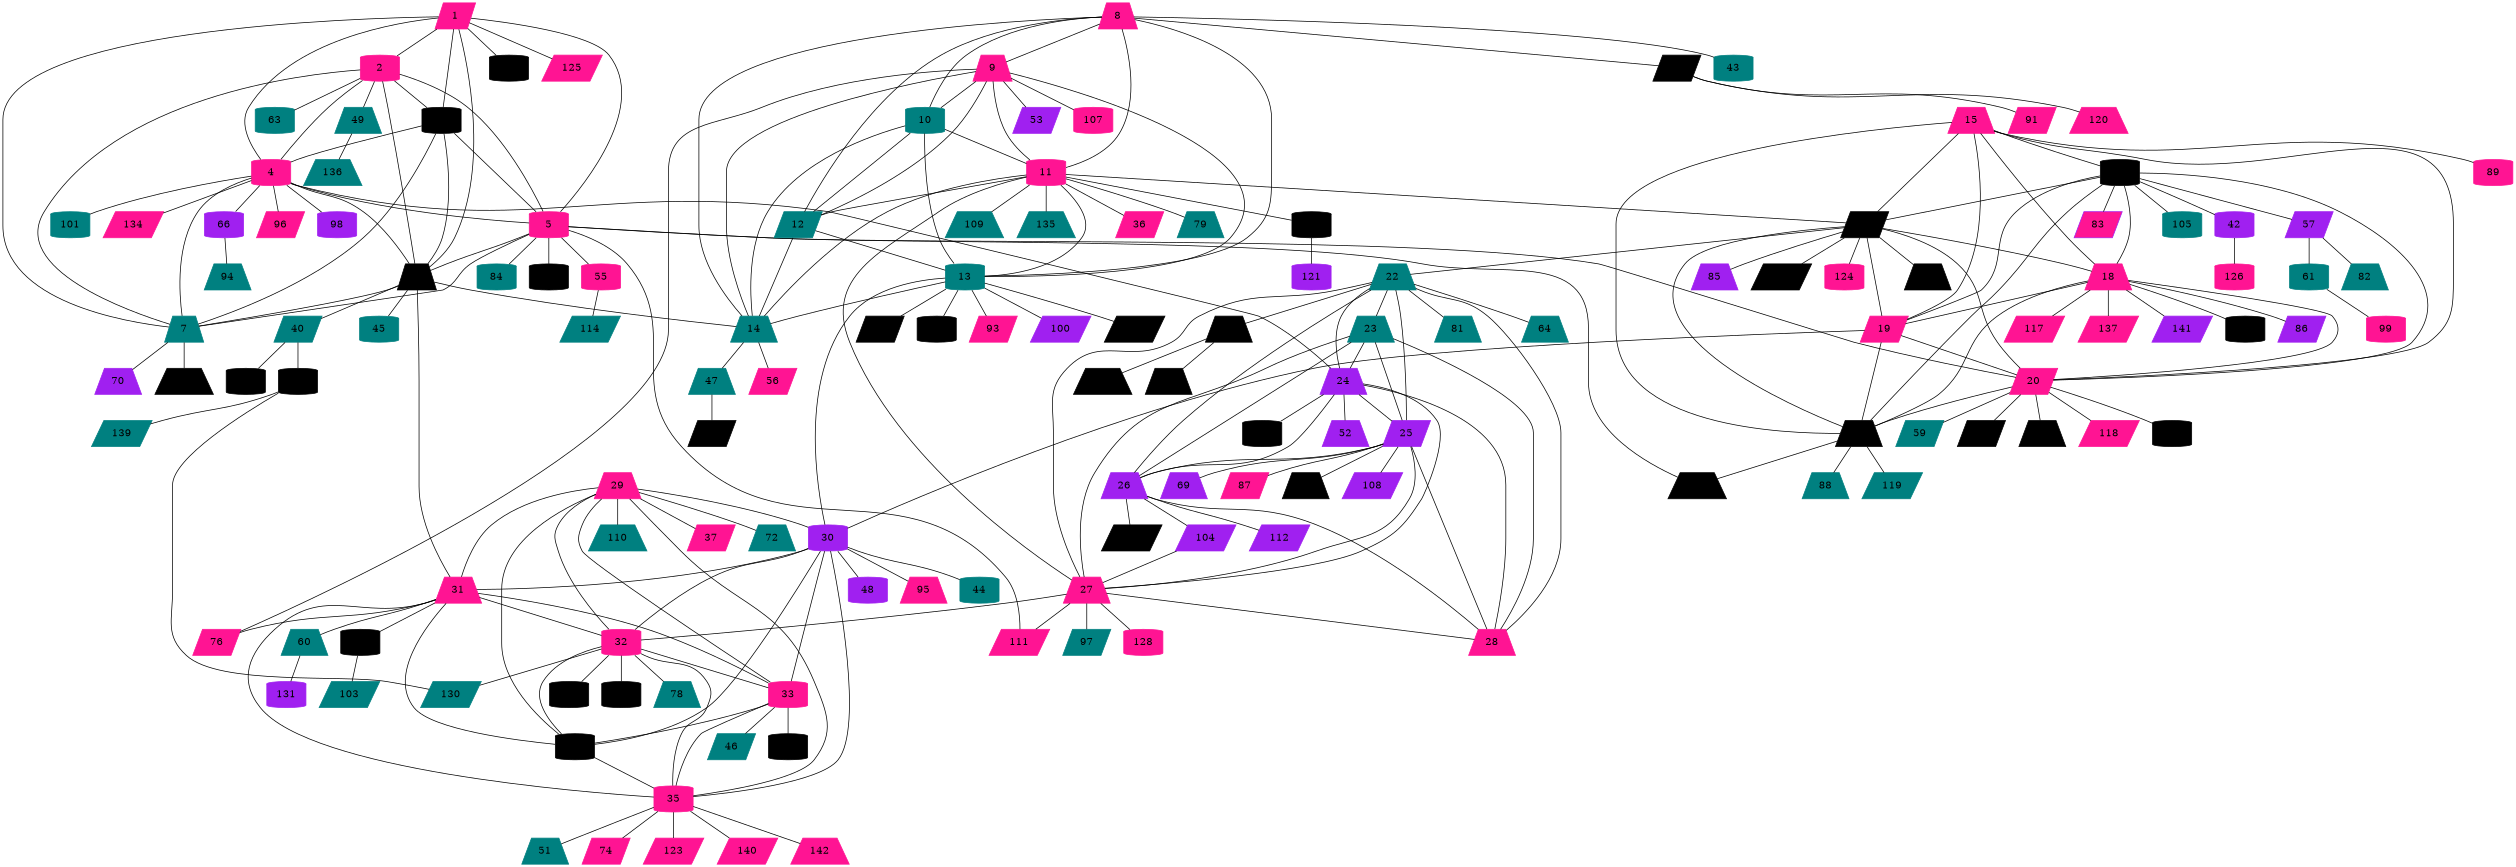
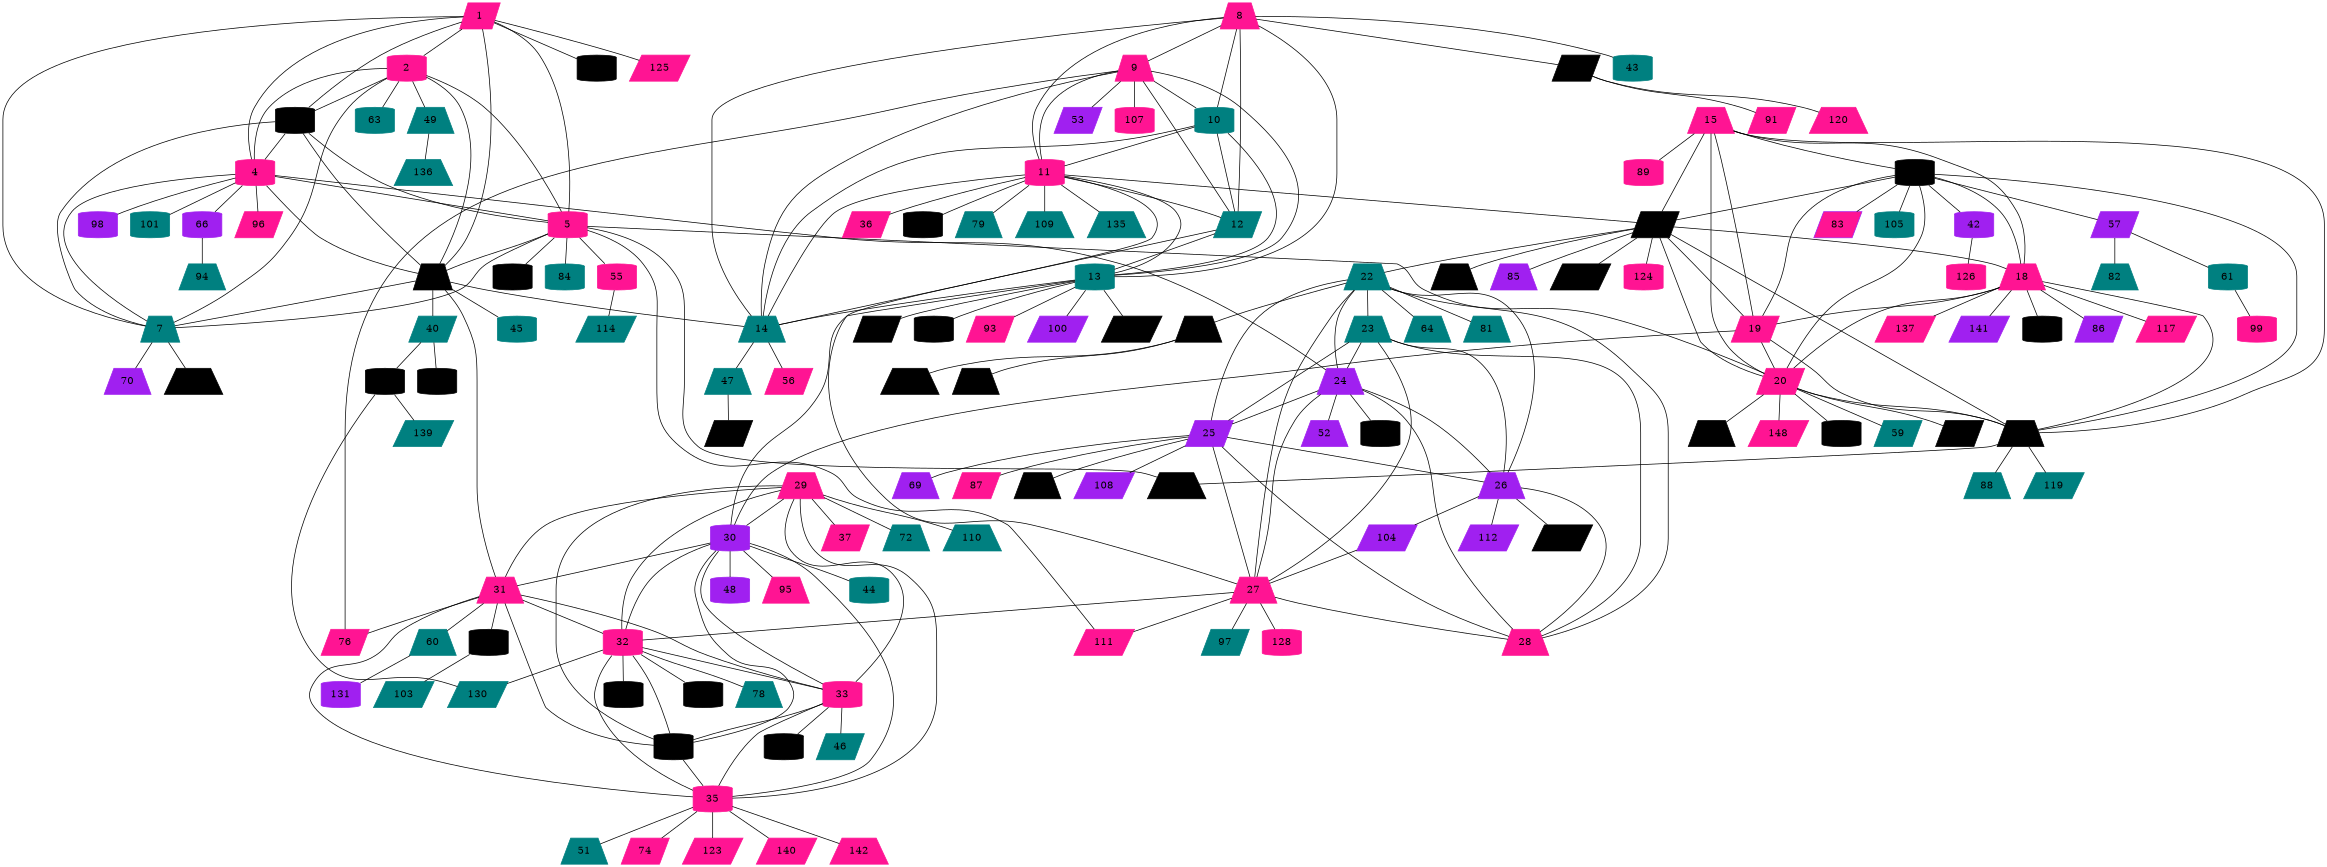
(133, 225) -> none
(1312, 277) -> none
(2109, 434) -> (1778, 434)
